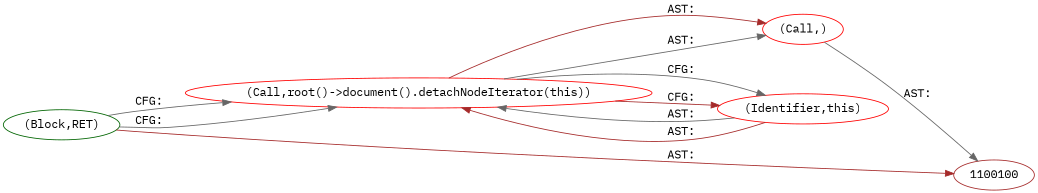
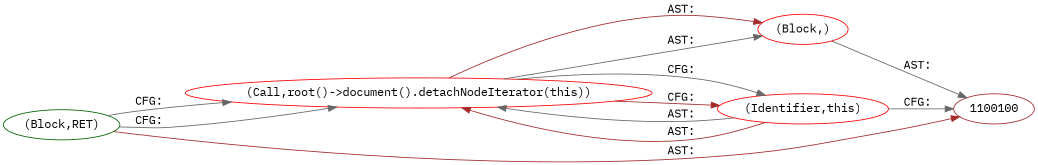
(803, 29) -> (803, 29)
none -> (917, 109)
